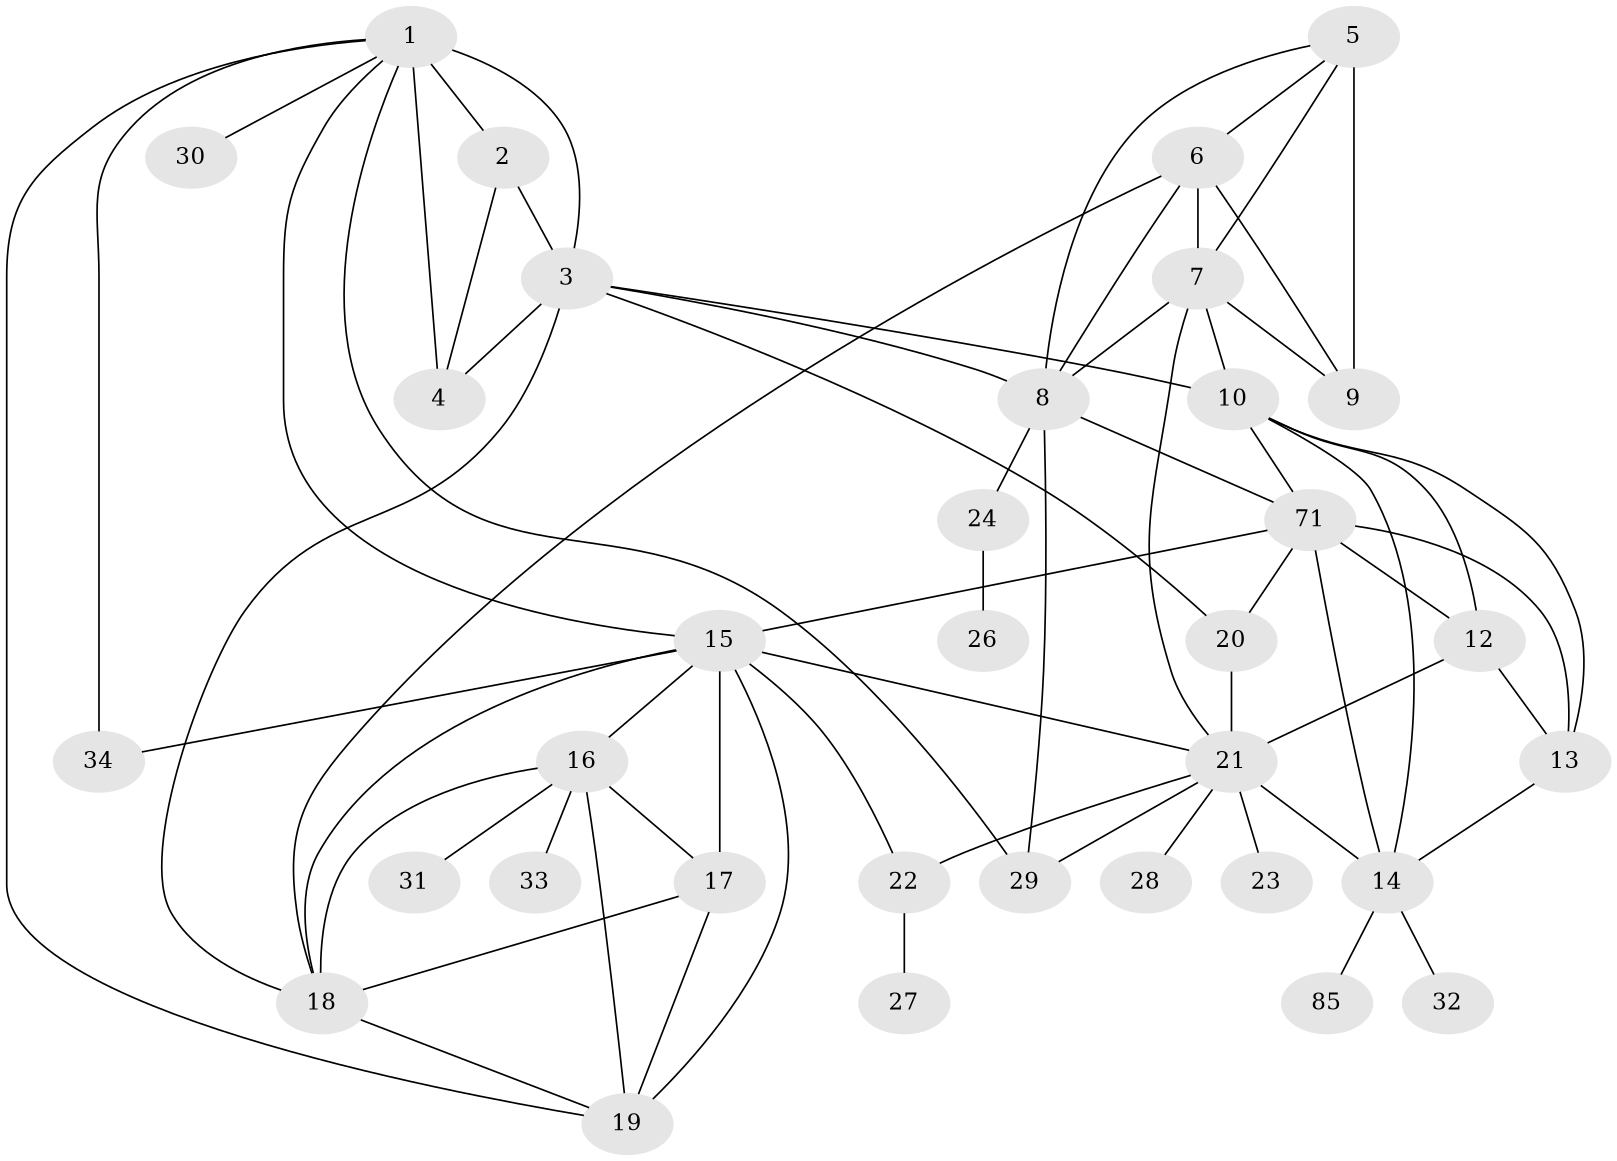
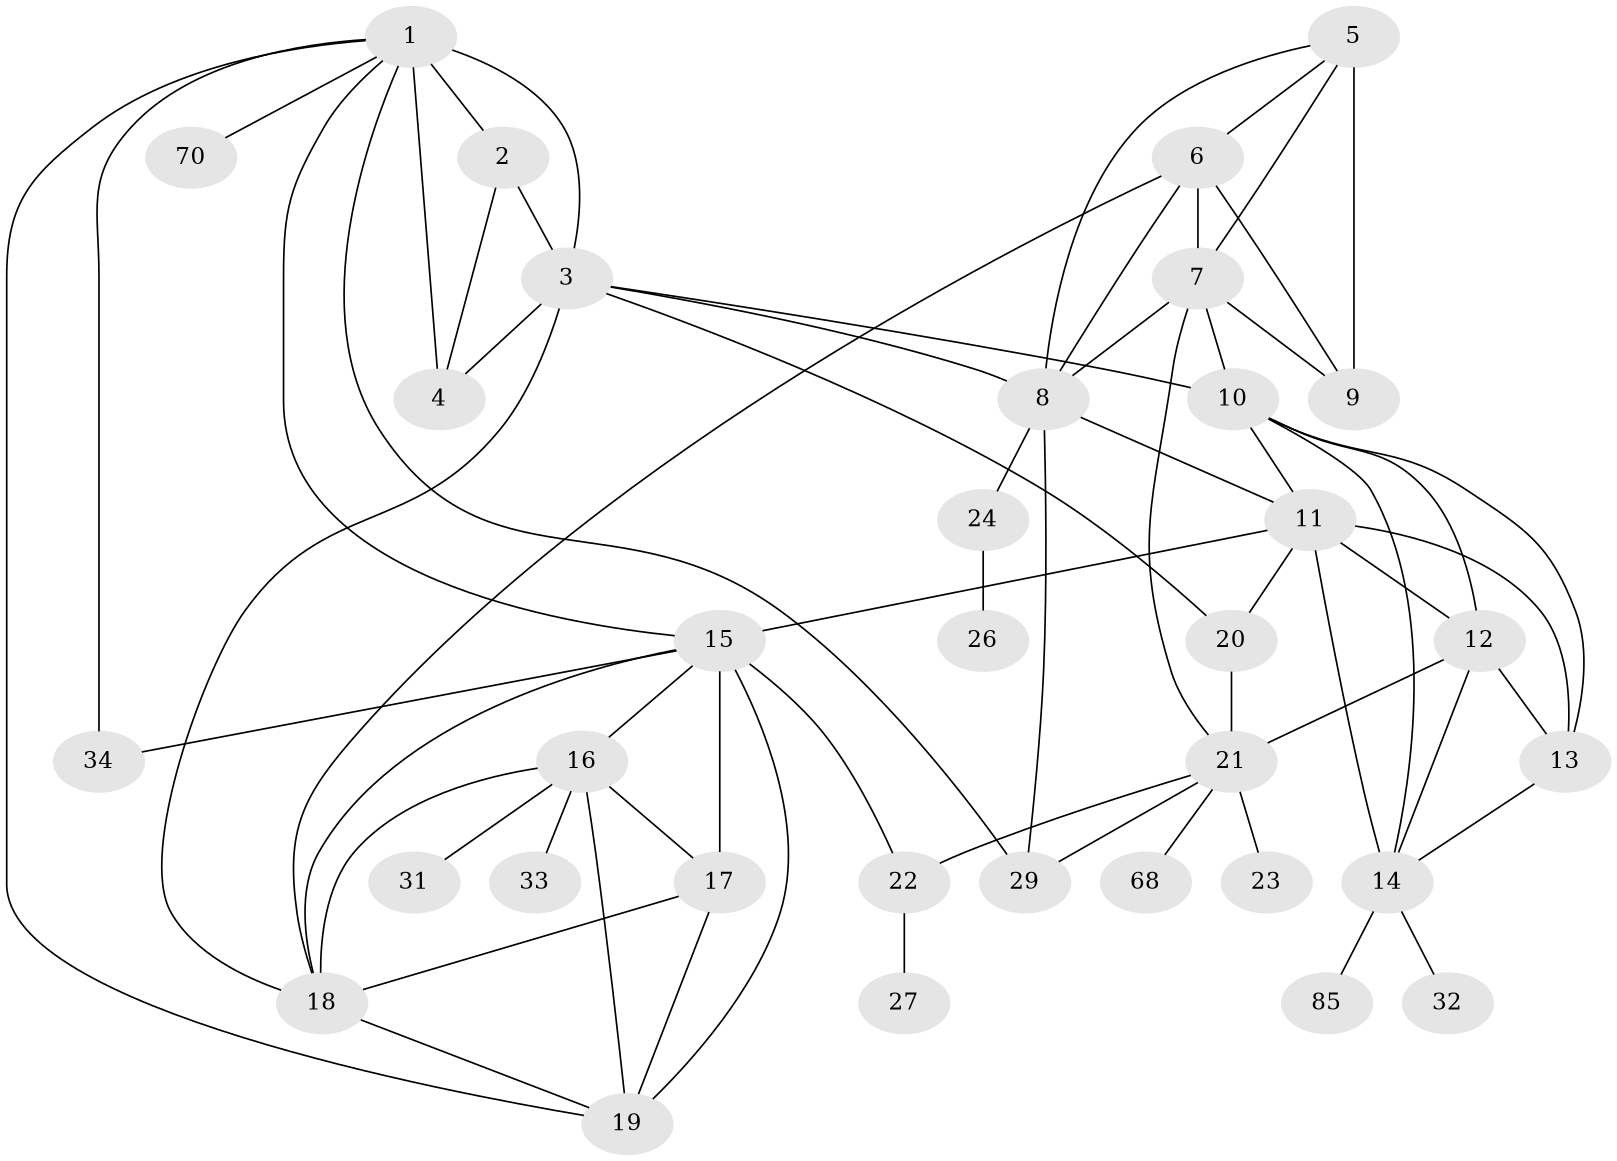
(191, 158) -> (191, 158)
(1310, 520) -> (1310, 520)
(976, 701) -> none
(1310, 822) -> (1434, 761)
(1146, 883) -> (1146, 883)
